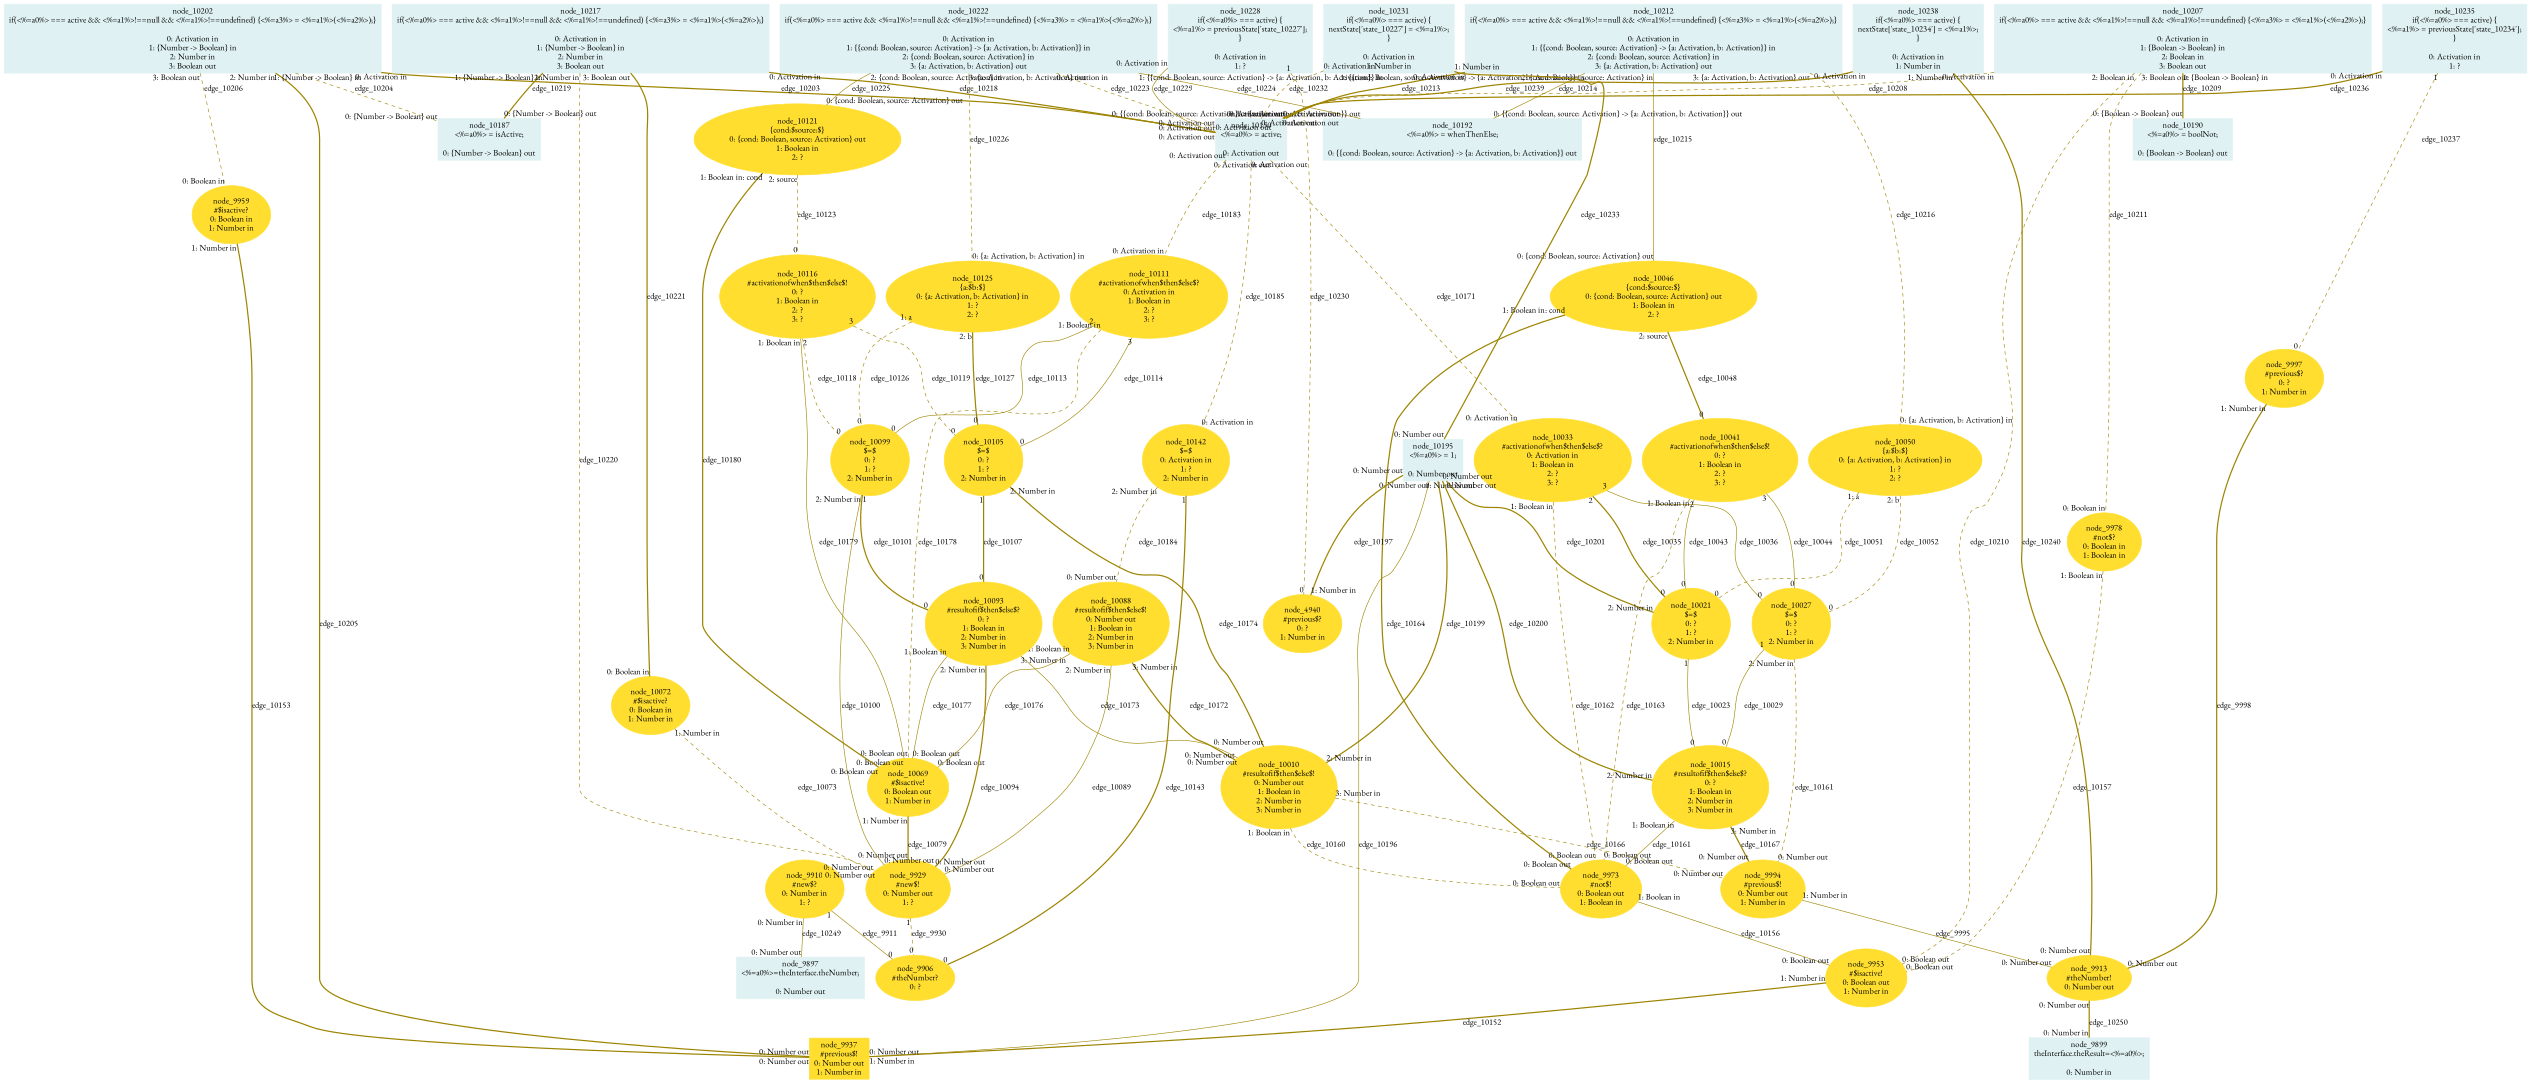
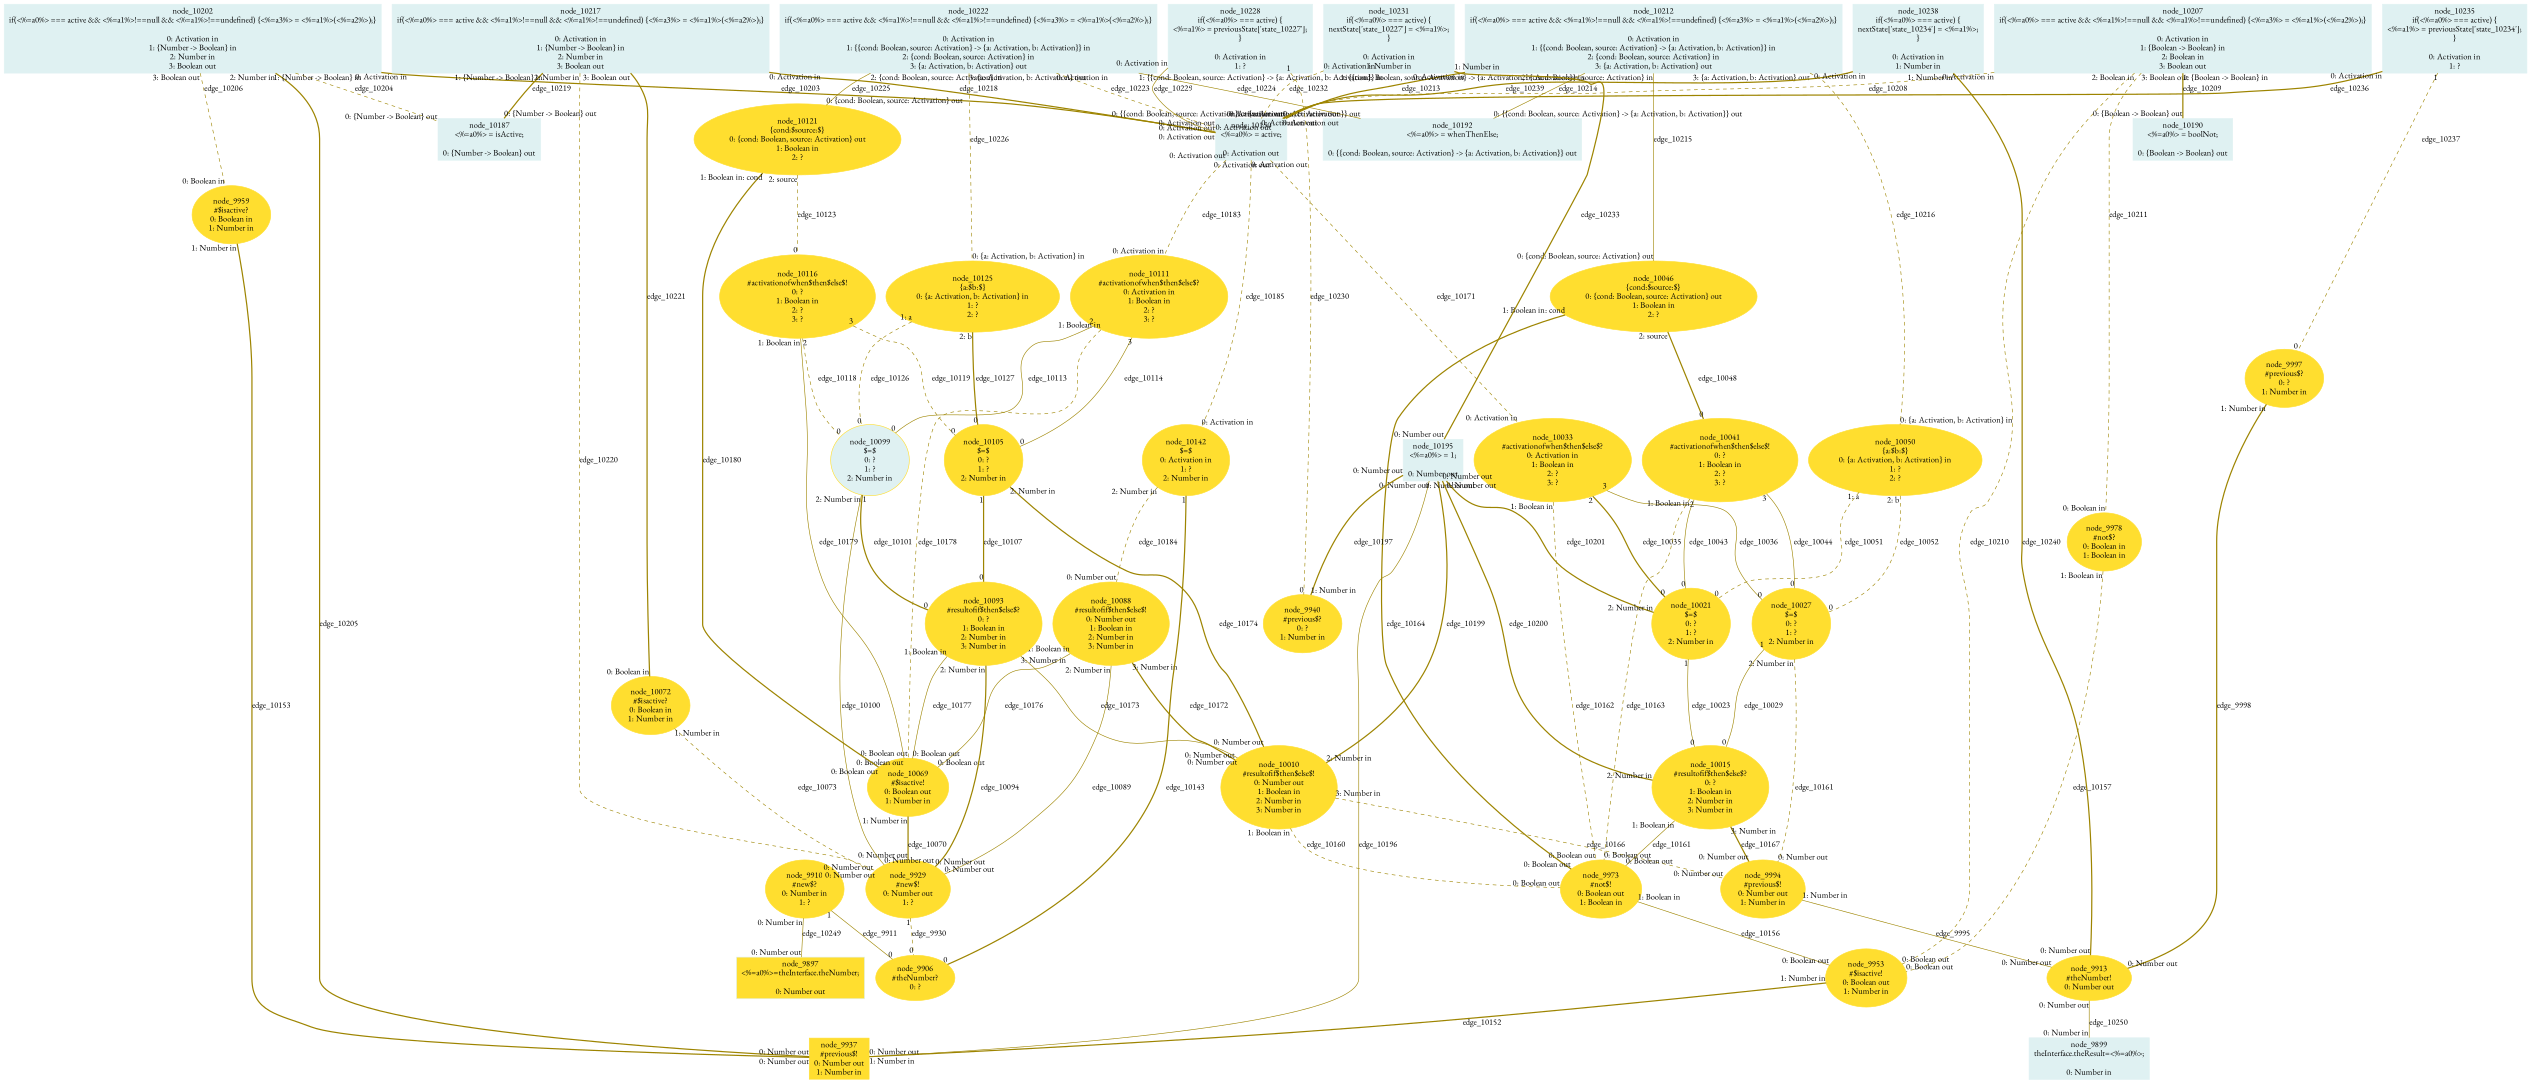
(870, 460) -> (870, 460)
(1303, 624) -> (1303, 624)
(927, 845) -> (927, 845)
(801, 978) -> (801, 978)
(2089, 1019) -> (2089, 1019)
